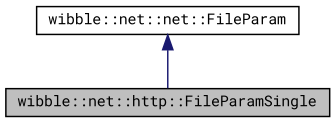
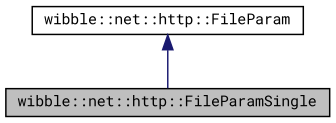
(168, 21) -> (168, 21)
